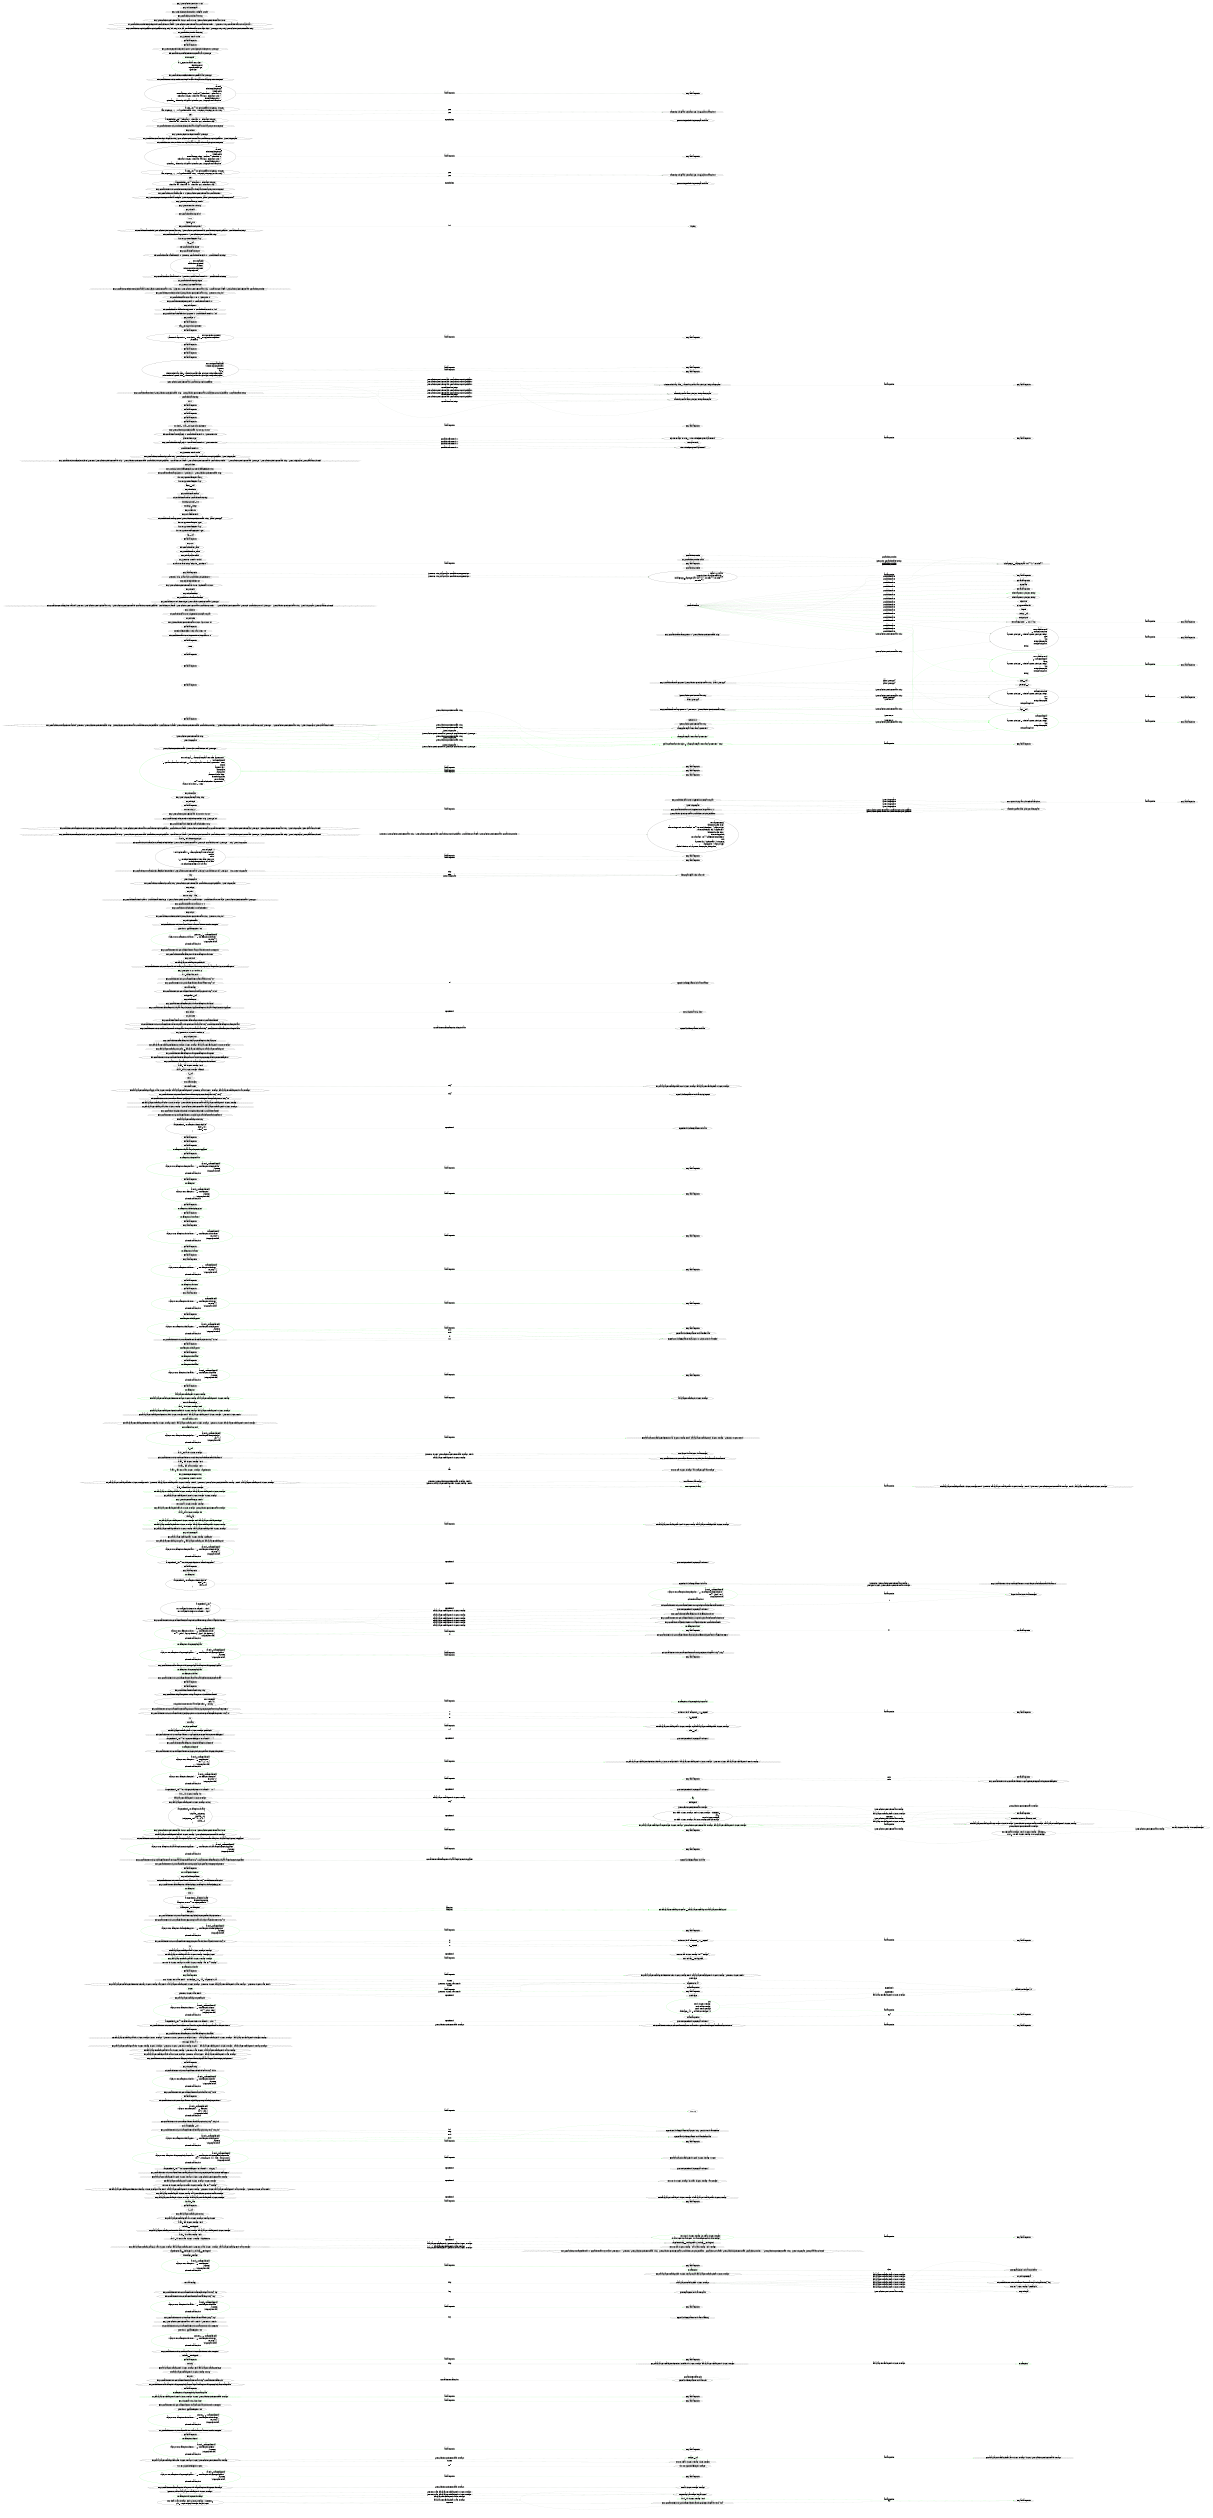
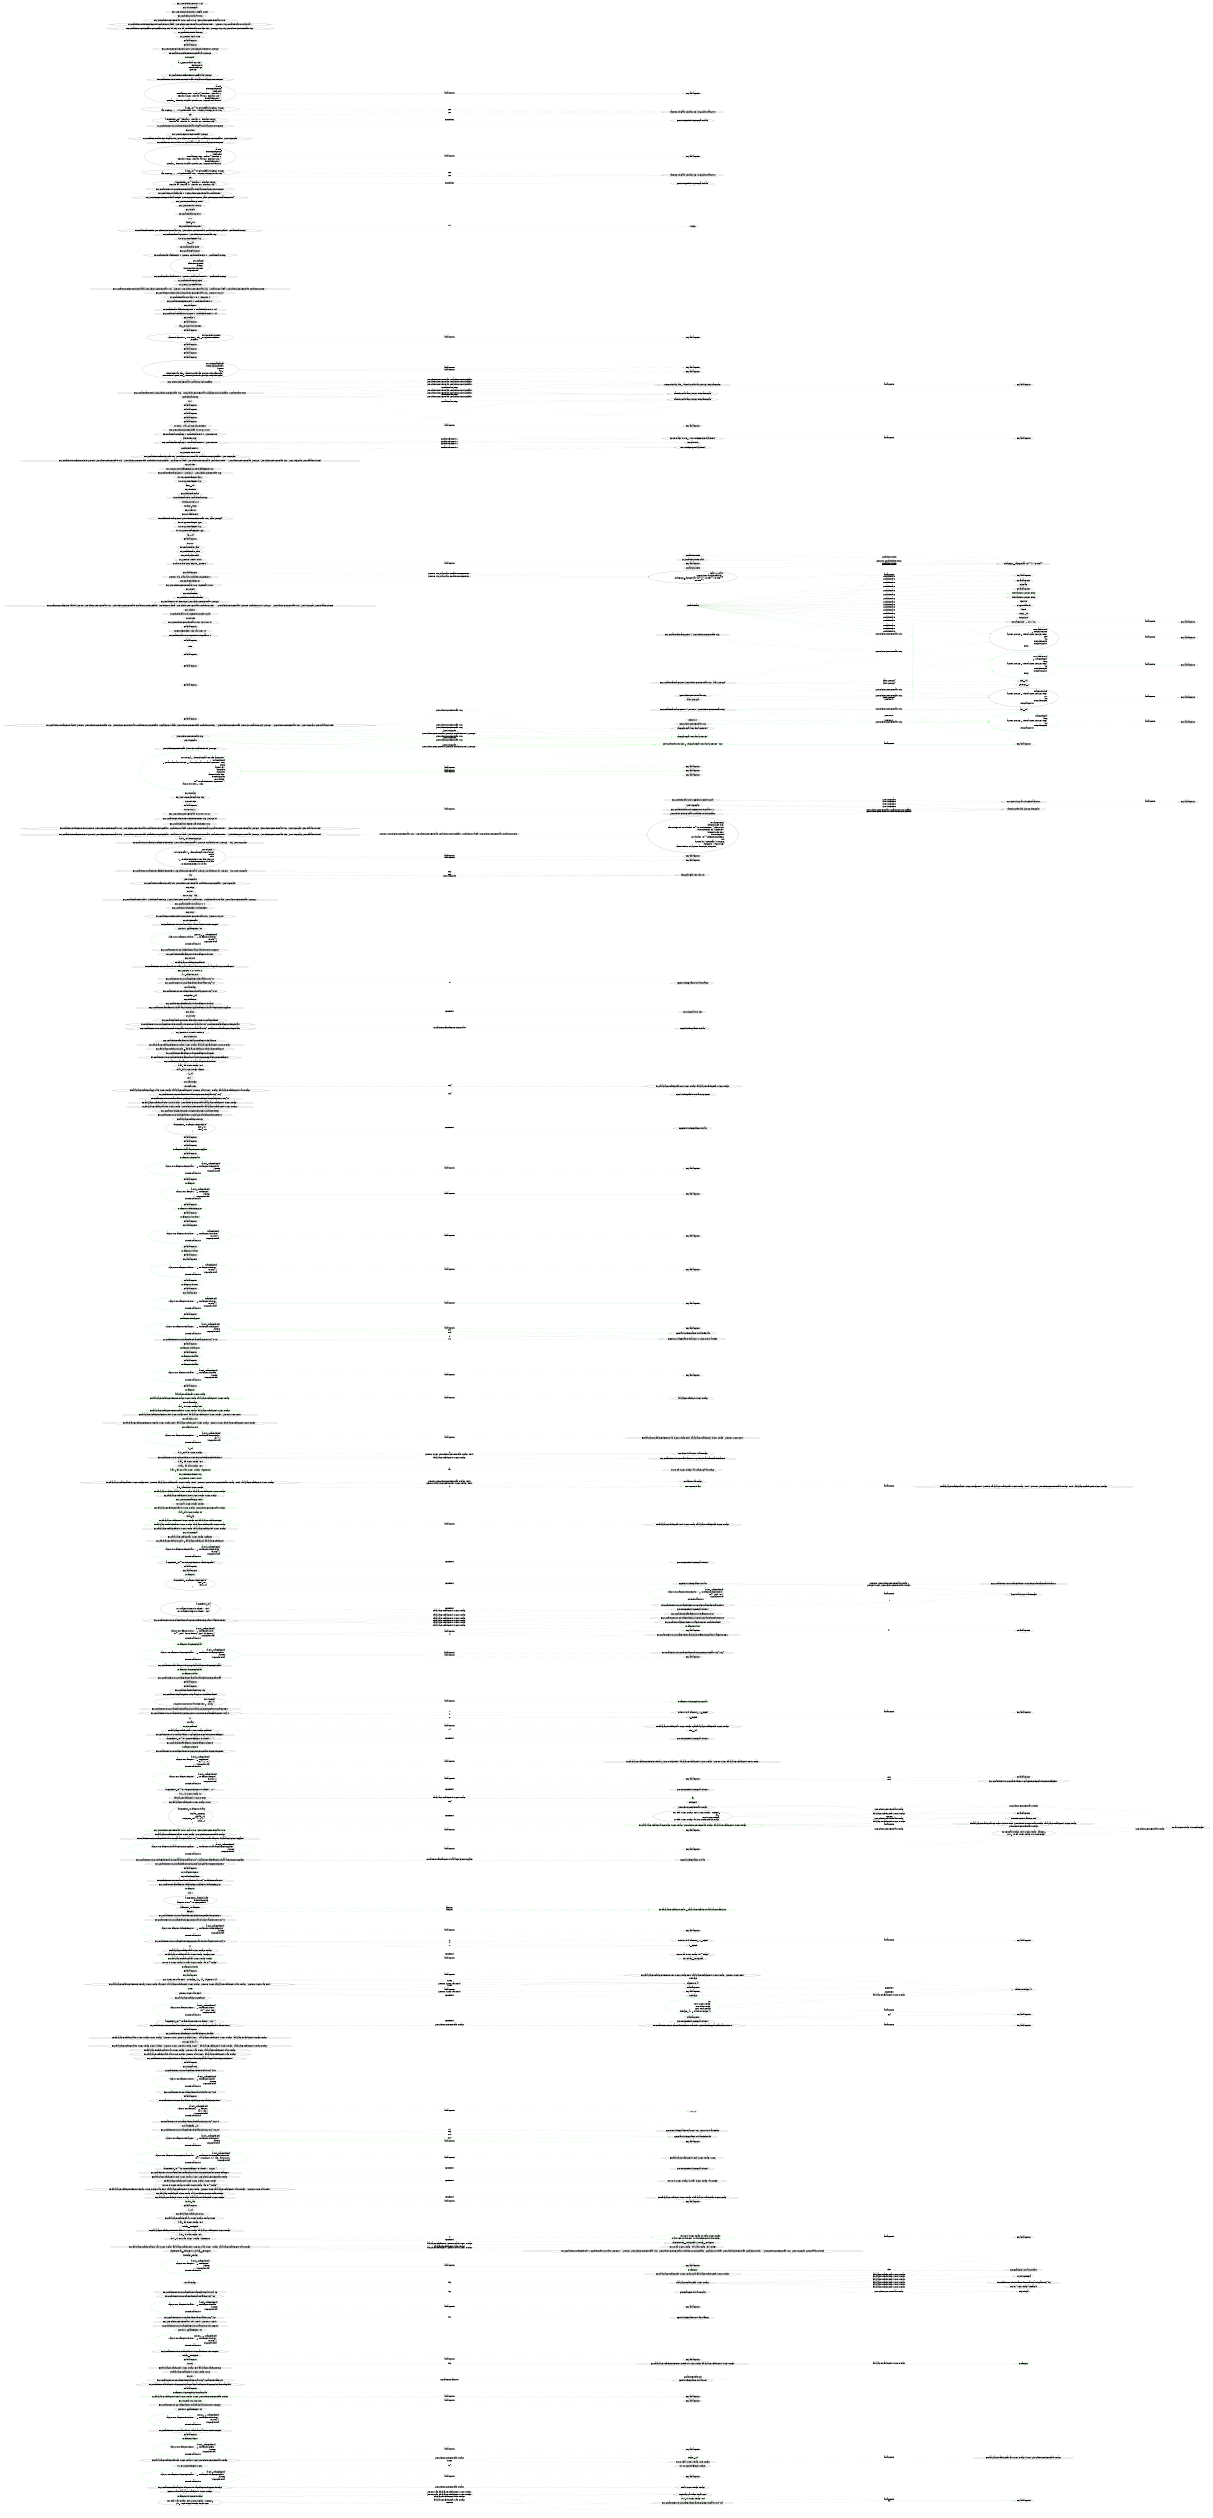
(190, 802) -> (190, 802)
